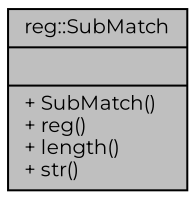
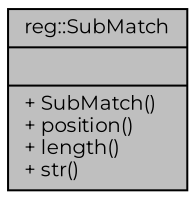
(55, 126) -> (80, 126)
